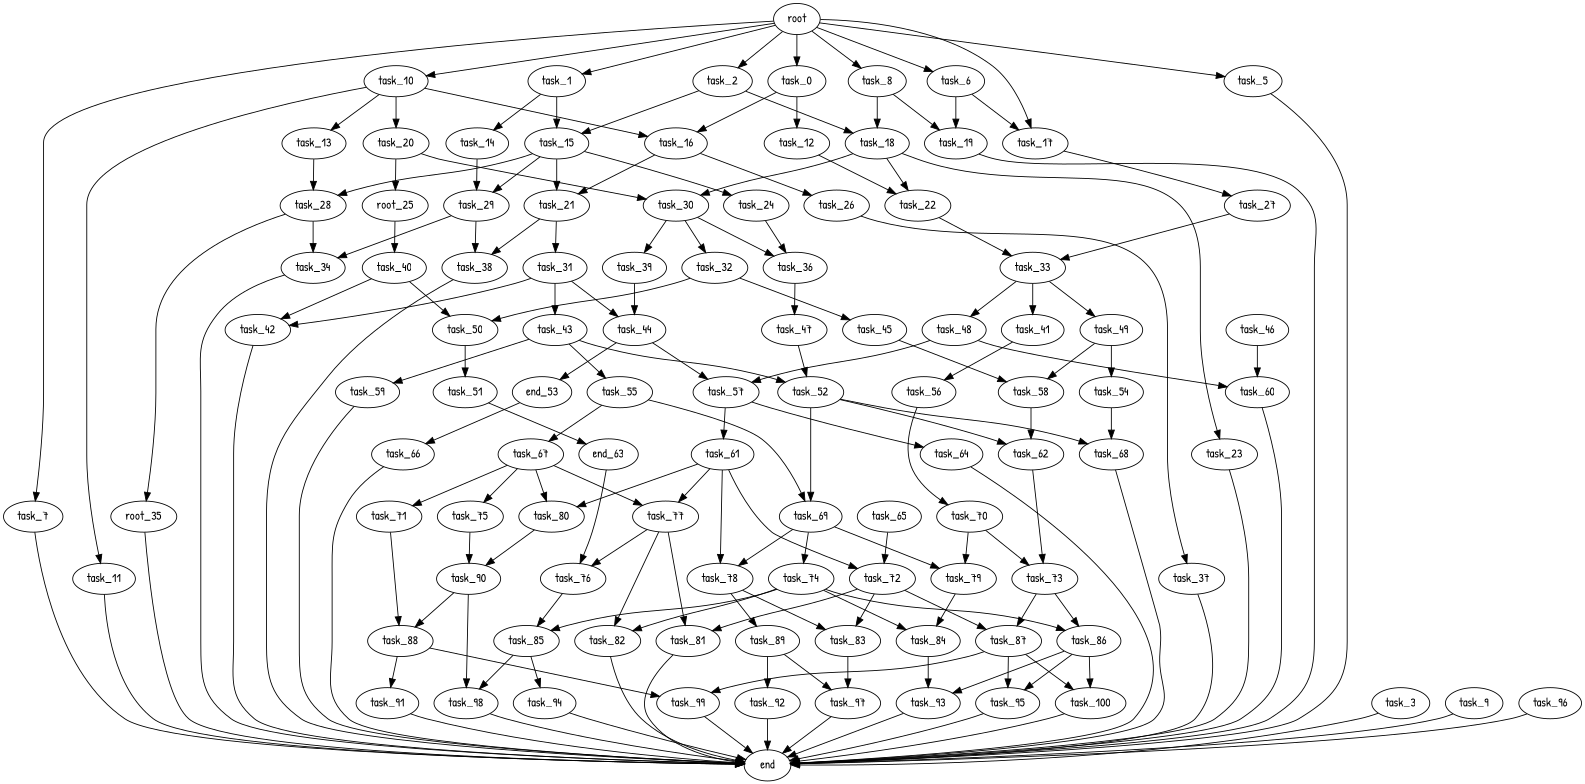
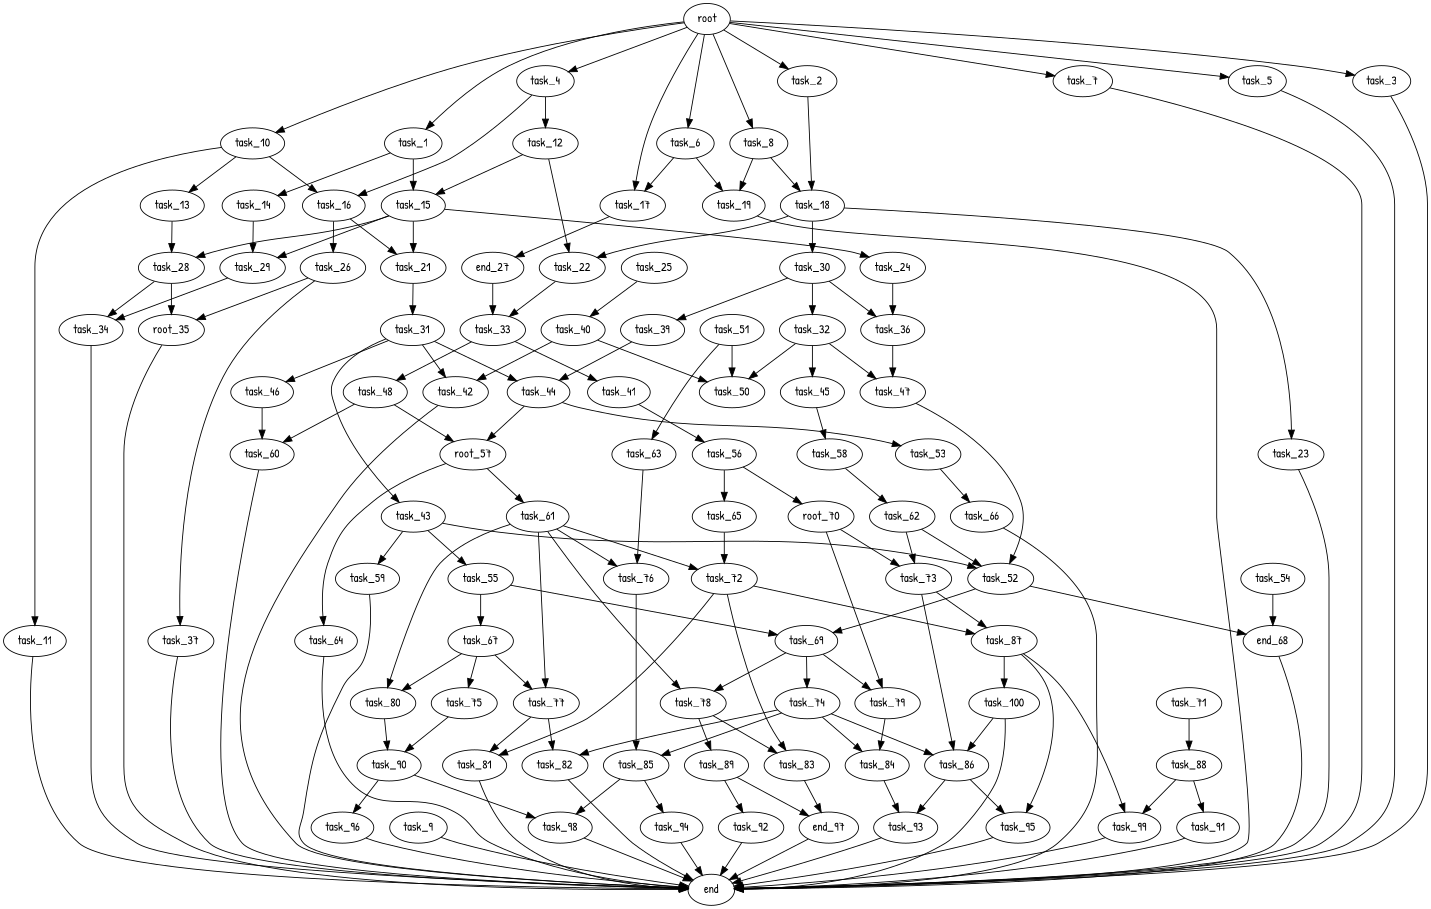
none -> (1039, 41)
(797, 81) -> (545, 81)
(644, 111) -> (483, 173)
(396, 143) -> none
(395, 206) -> (654, 268)
(1257, 206) -> (493, 268)
(475, 268) -> none
none -> (256, 297)
(1111, 330) -> none
(465, 354) -> (732, 357)
none -> (341, 359)
none -> (849, 359)
(542, 392) -> (928, 454)
(726, 392) -> (473, 454)
(919, 419) -> (948, 545)
(609, 454) -> (644, 454)
(1111, 454) -> (1273, 641)
none -> (724, 481)
(464, 484) -> none
(970, 517) -> (821, 517)
(623, 545) -> (583, 545)
(438, 607) -> (370, 790)
(1090, 668) -> (983, 731)
(848, 703) -> (829, 828)
